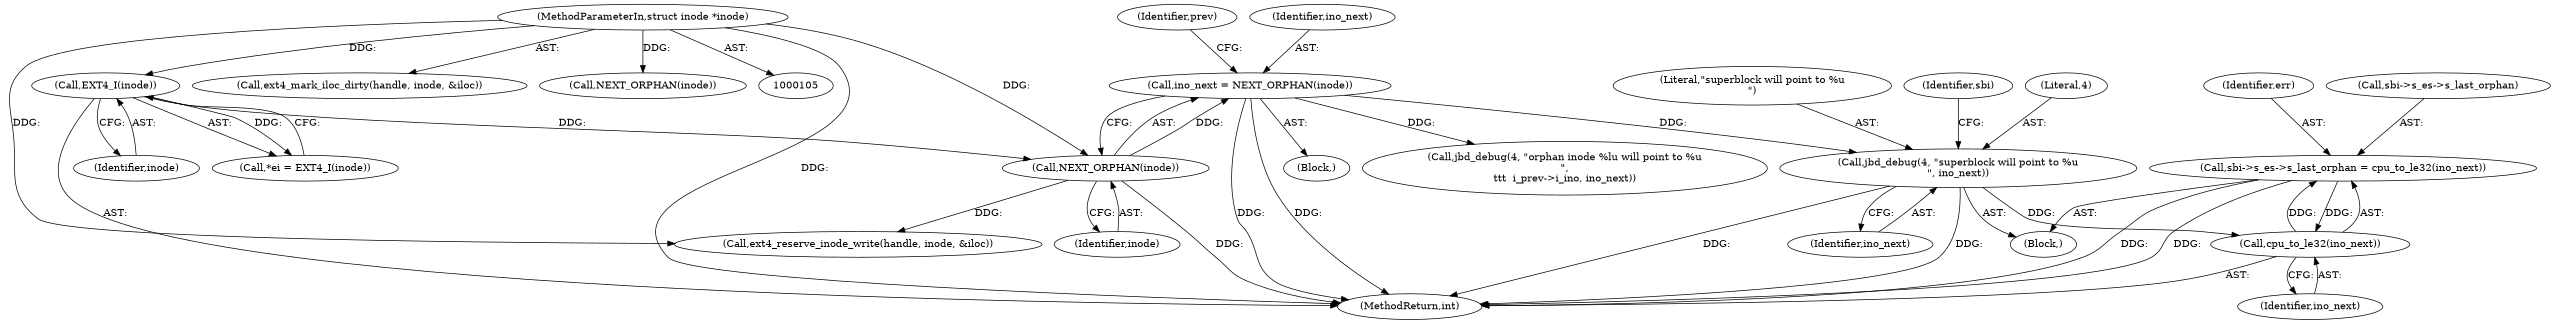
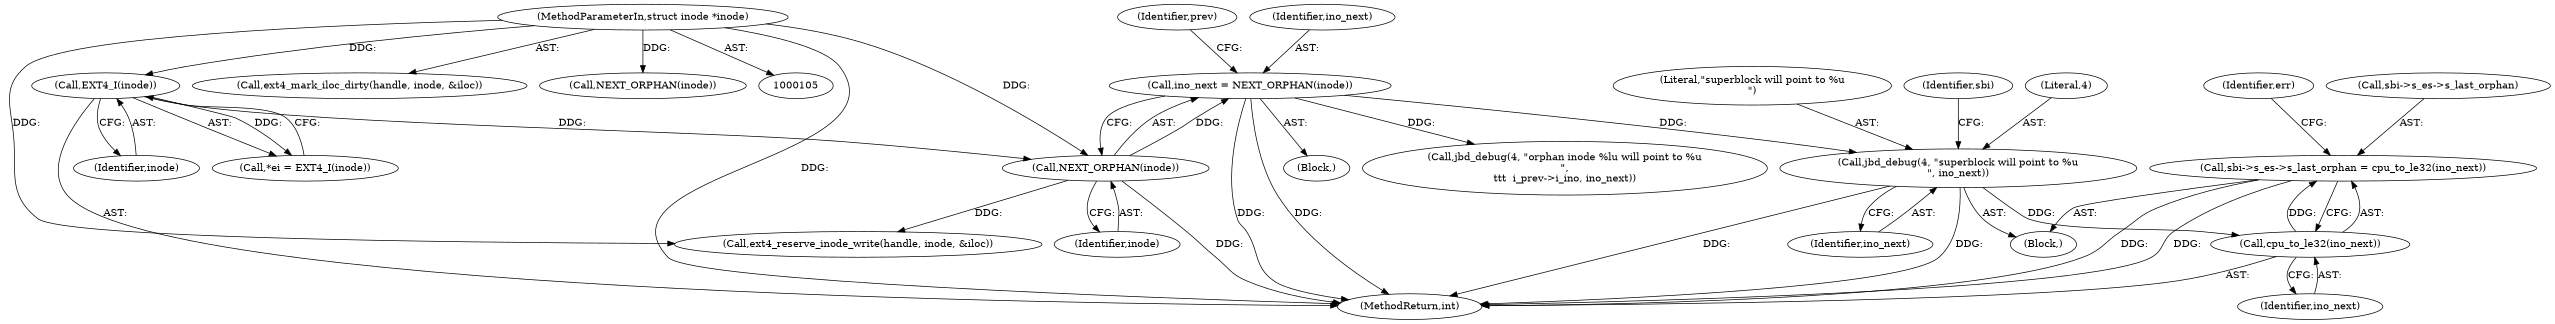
(2316, 123) -> (2316, 123)
(2341, 213) -> (2341, 213)
